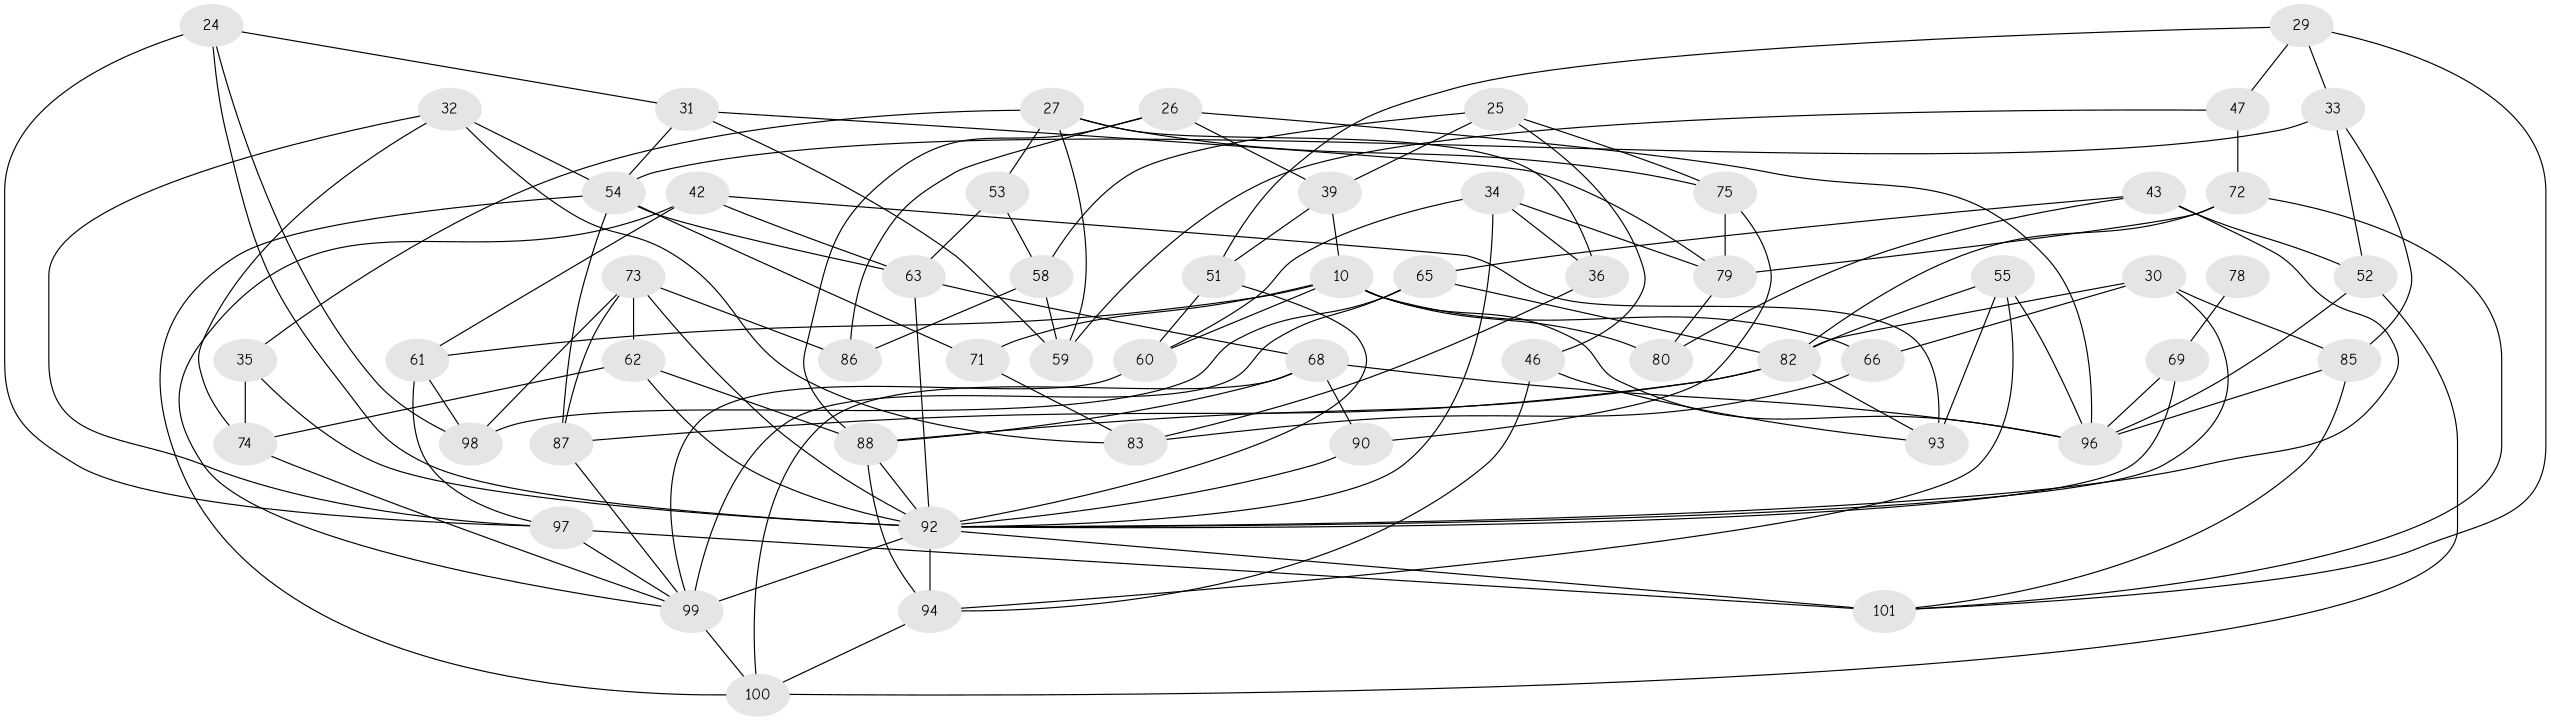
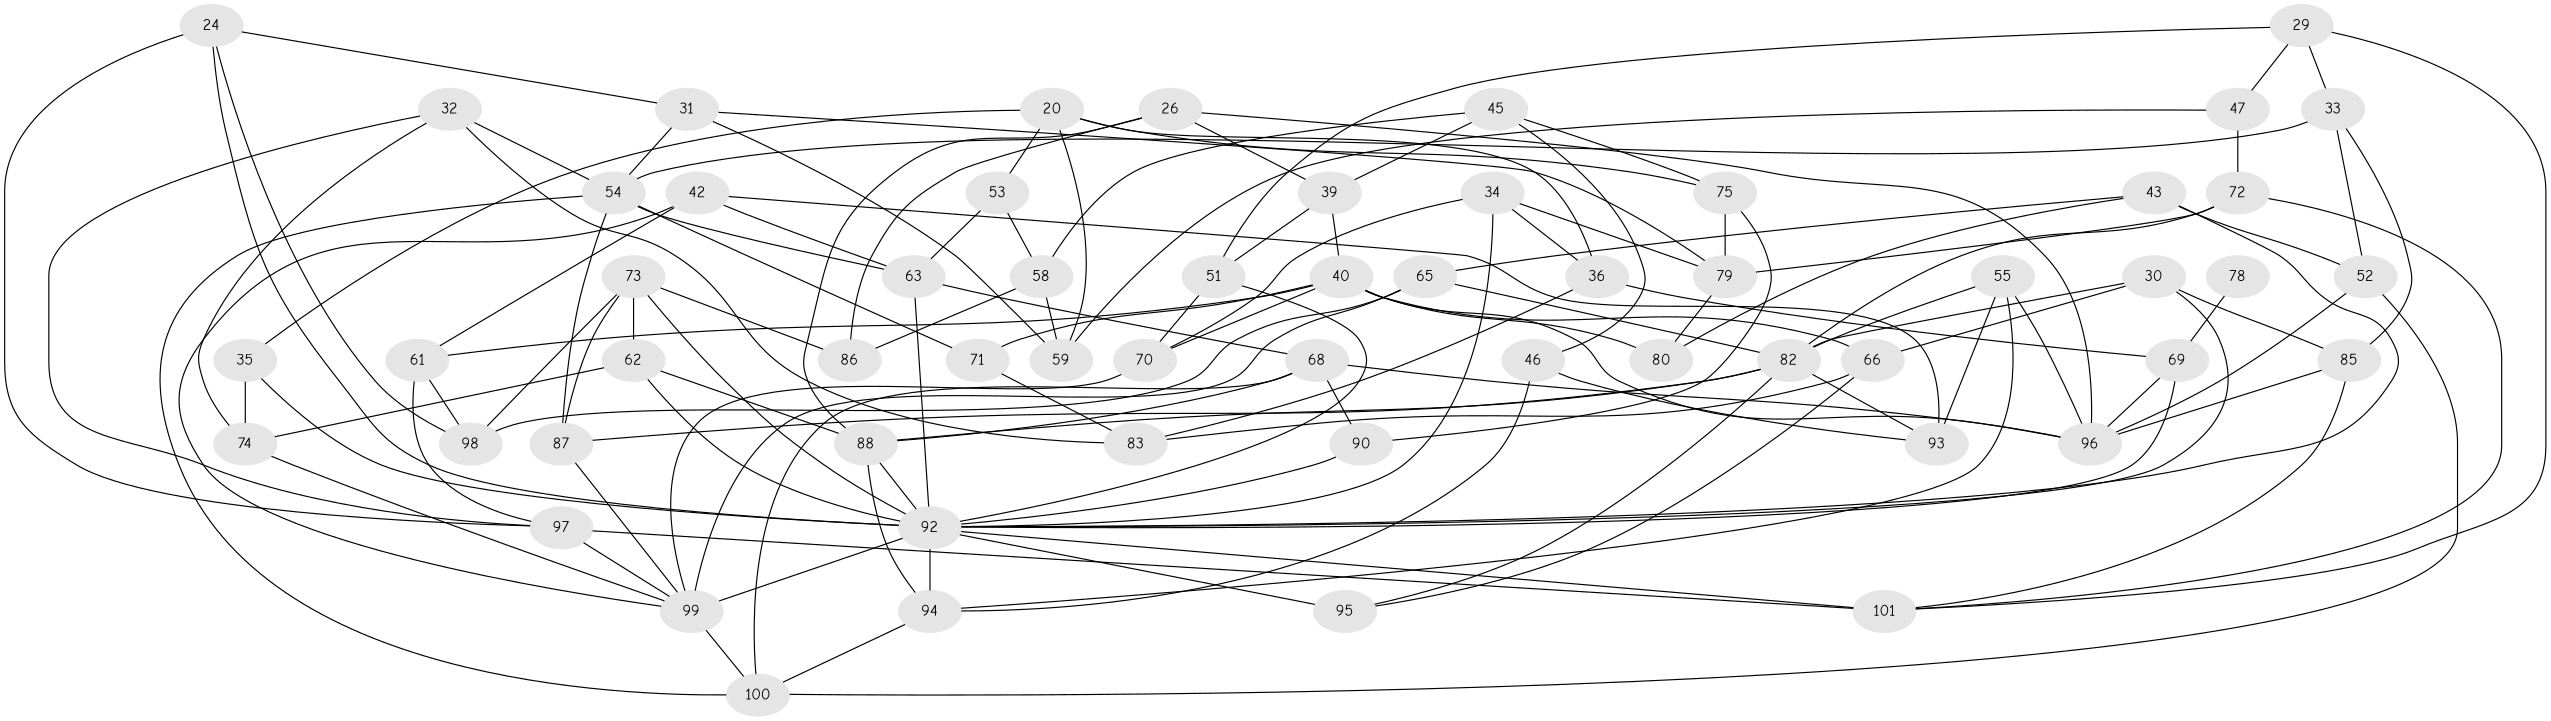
(1052, 109) -> (1052, 109)
(1496, 109) -> (1496, 109)
(1342, 277) -> (1342, 277)
none -> (1924, 333)
(1145, 360) -> (1145, 360)
none -> (1345, 611)
